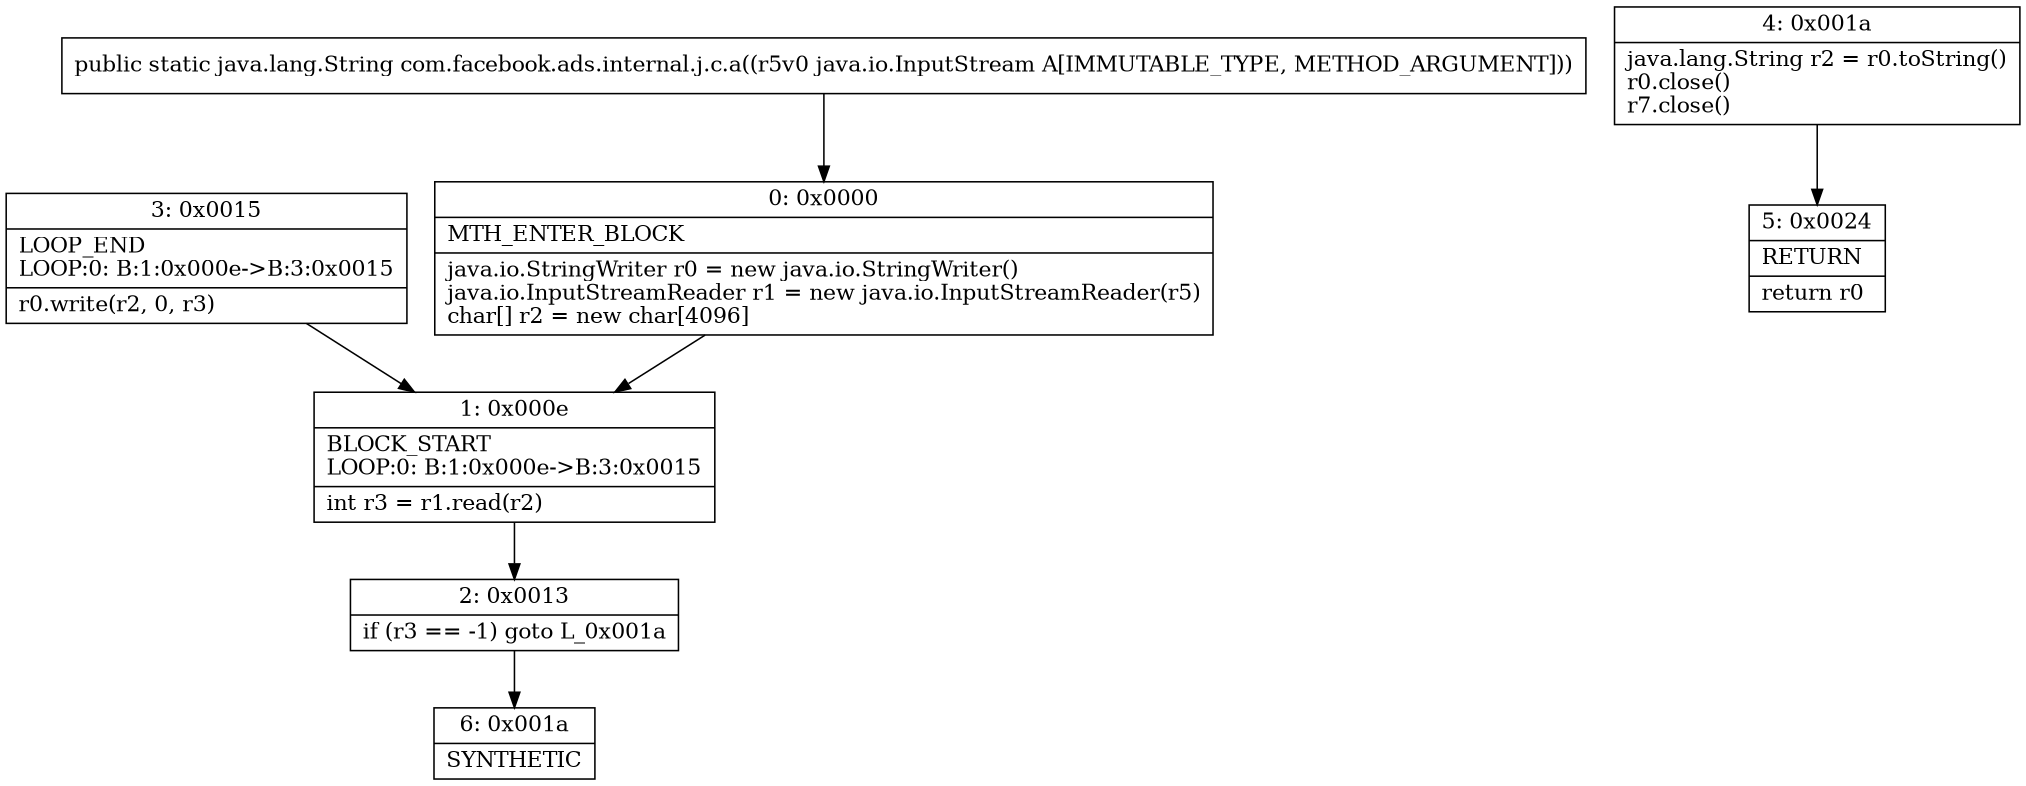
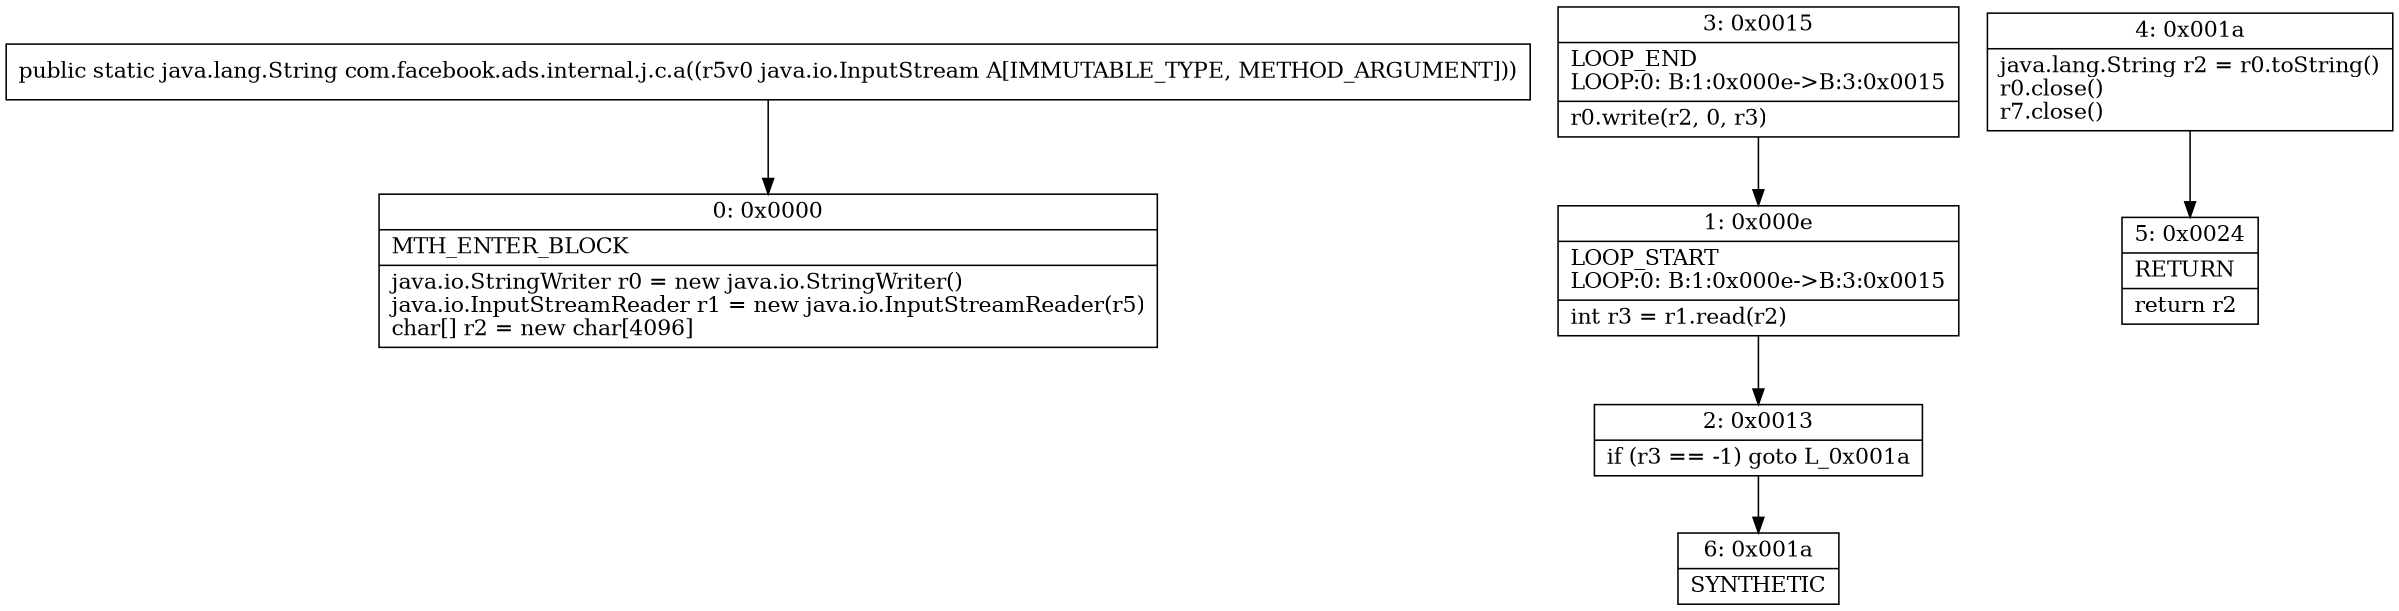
(1813, 293) -> (2186, 306)
(667, 359) -> none
(408, 445) -> (1645, 258)
